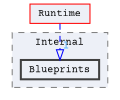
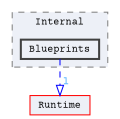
(60, 39) -> (60, 74)
